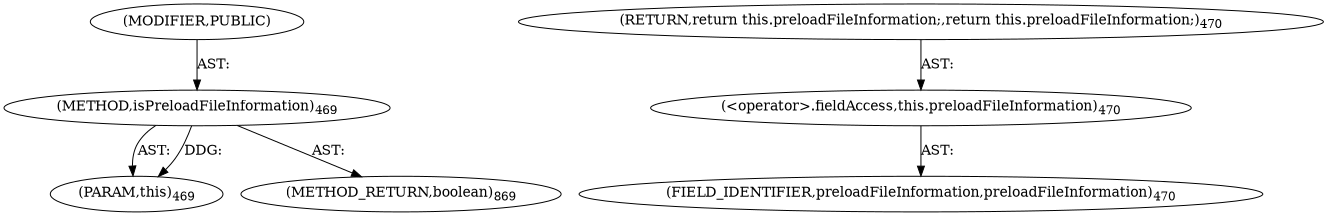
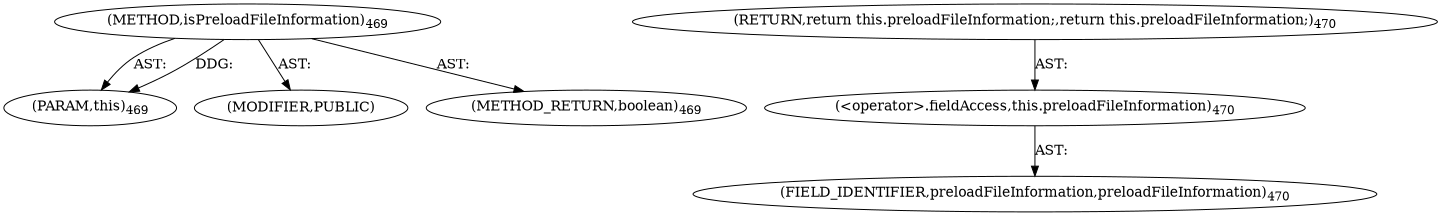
(197, 60) -> (272, 61)
(505, 193) -> (690, 106)
